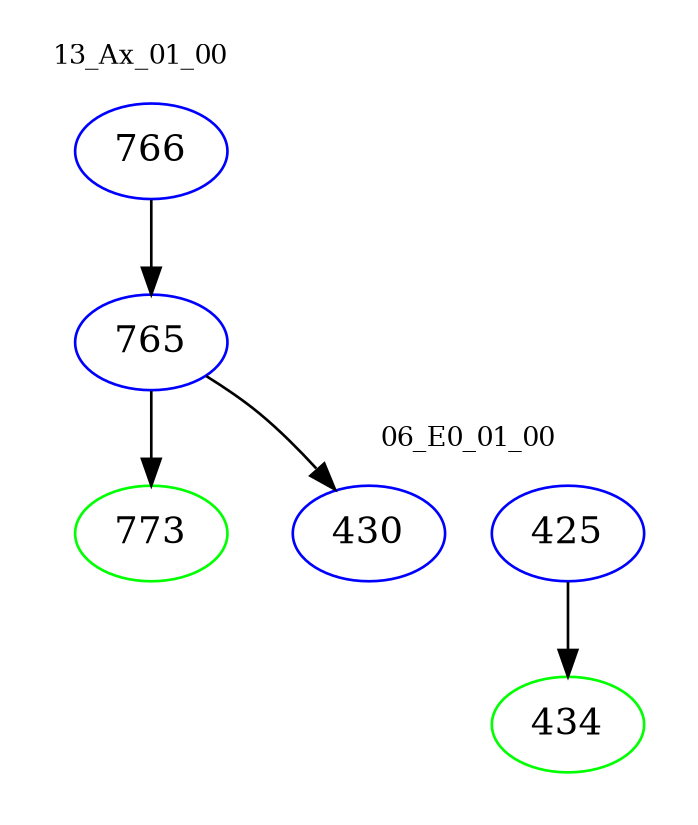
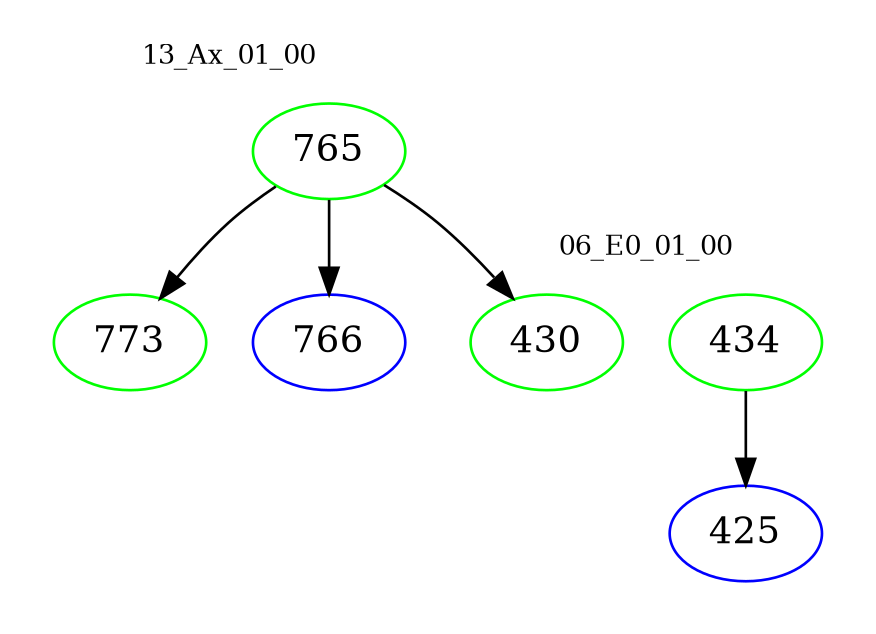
(151, 234) -> (329, 234)
(151, 342) -> (329, 151)
(369, 533) -> (547, 342)
(568, 616) -> (746, 425)
